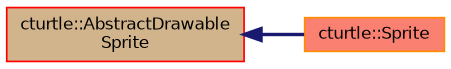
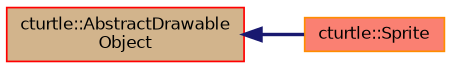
(125, 35) -> (125, 35)
